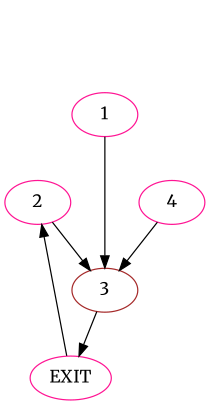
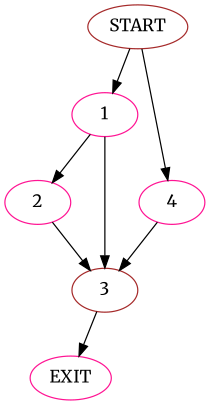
none -> (138, 27)
(55, 296) -> (75, 154)
